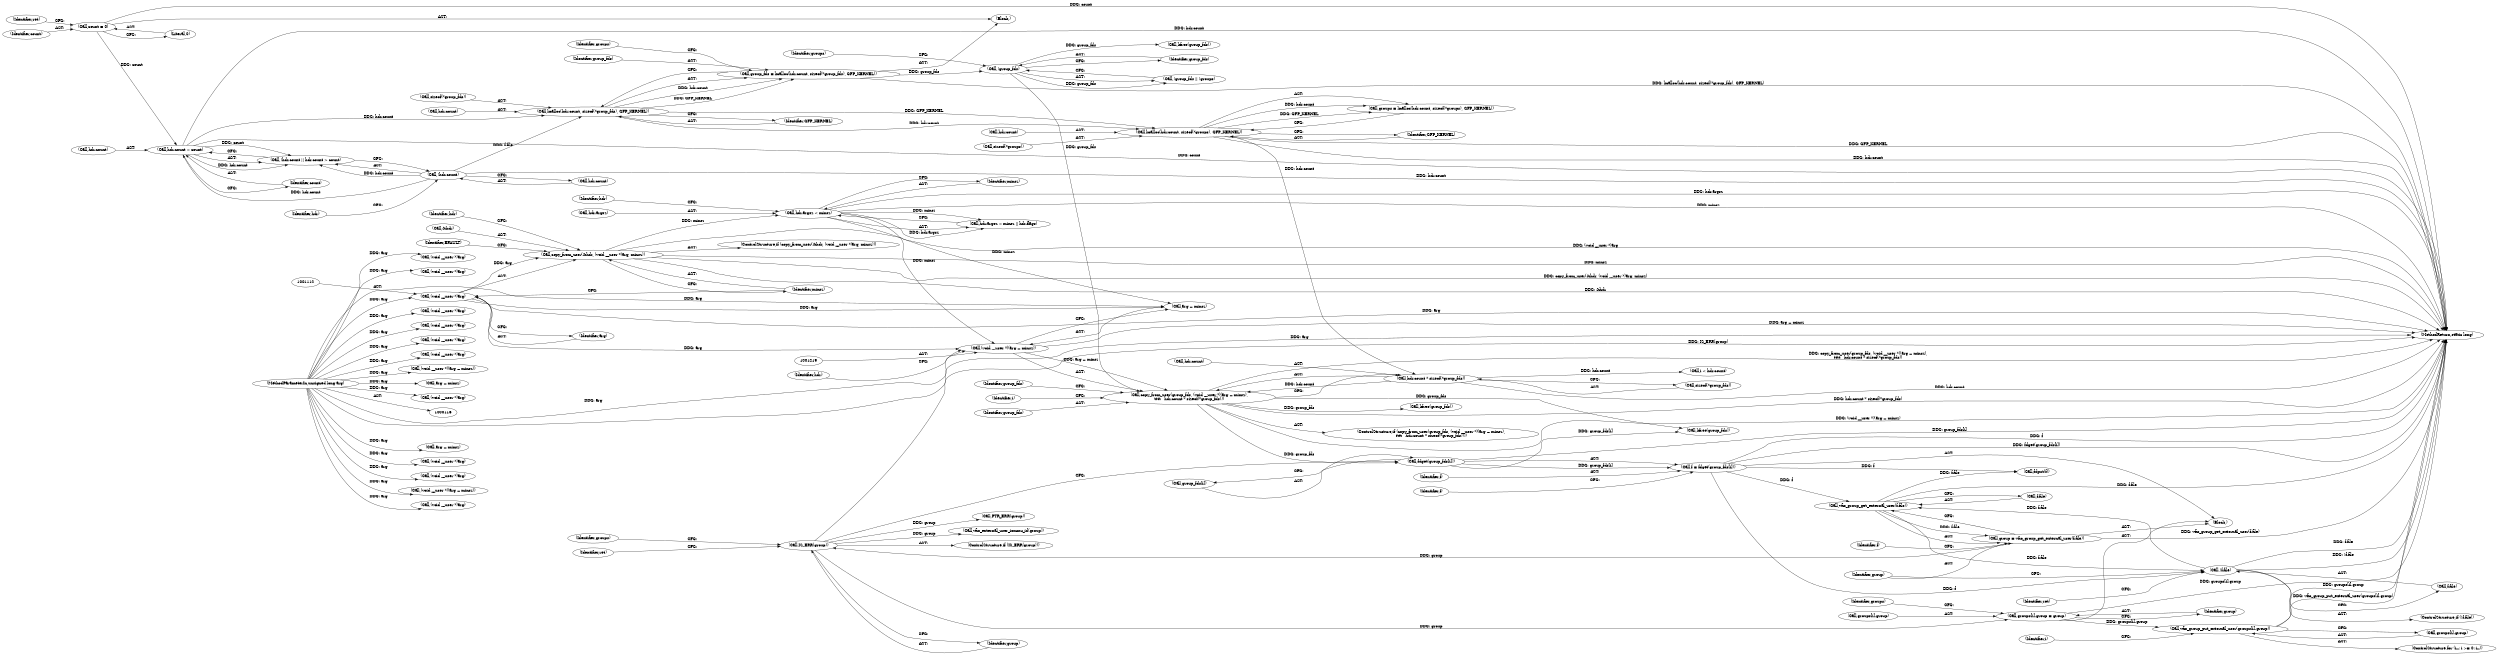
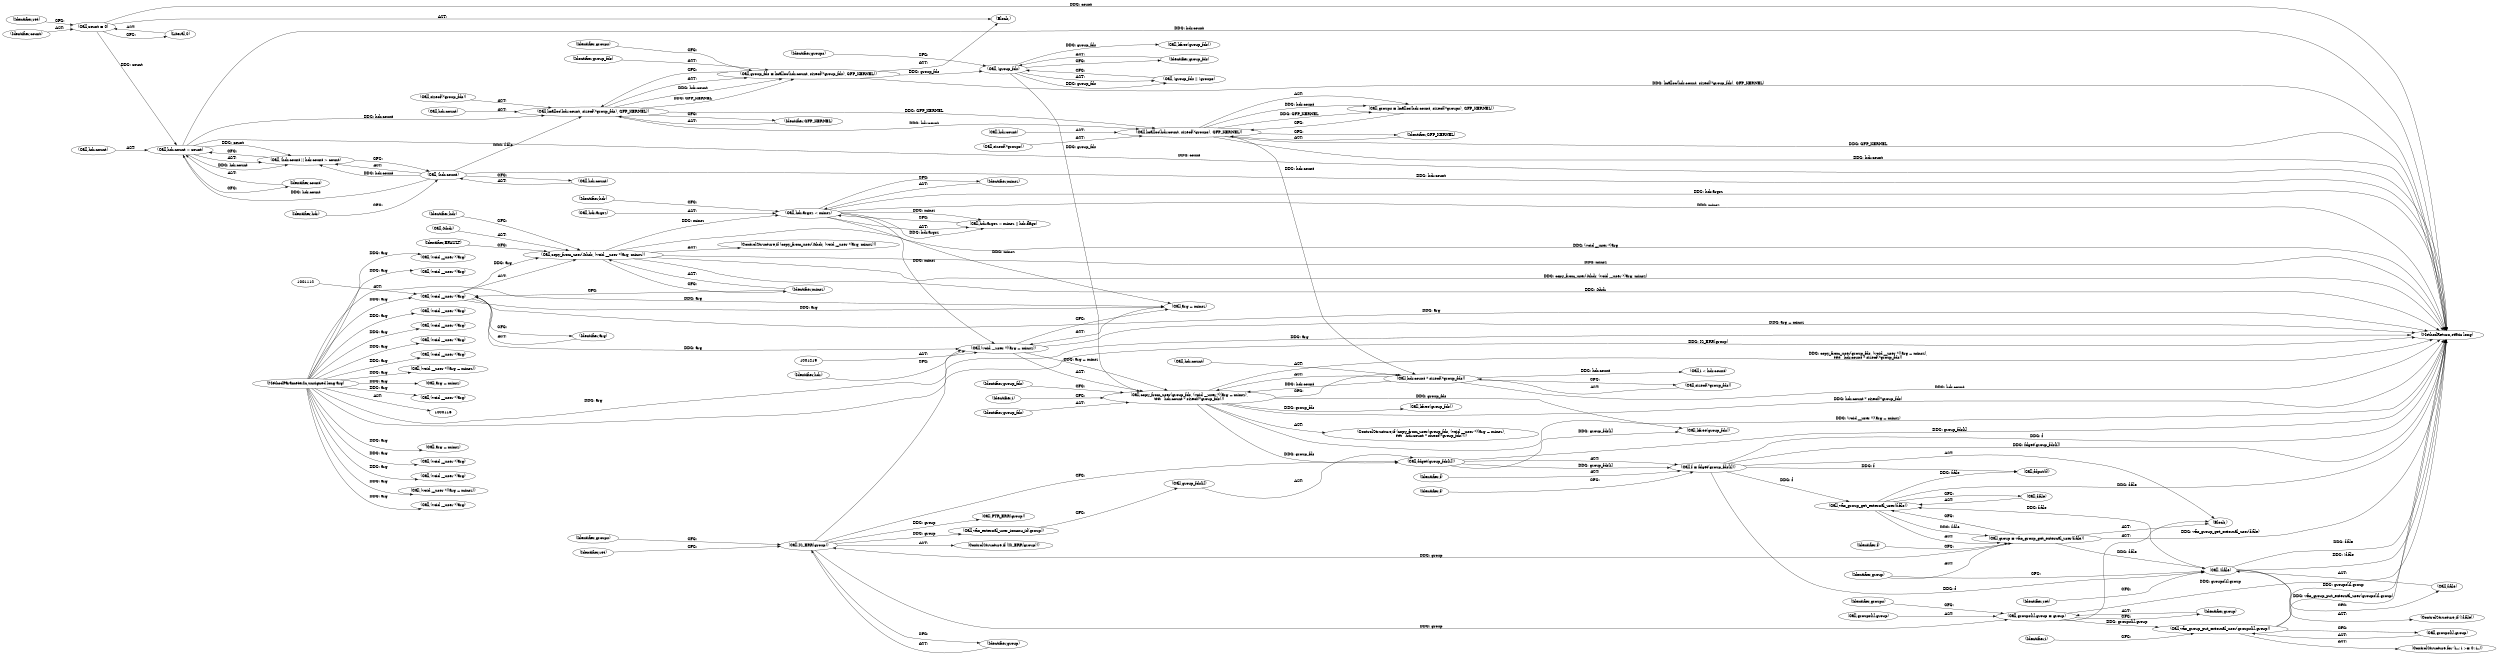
(1310, 475) -> (1108, 511)
(2033, 565) -> (2129, 558)
